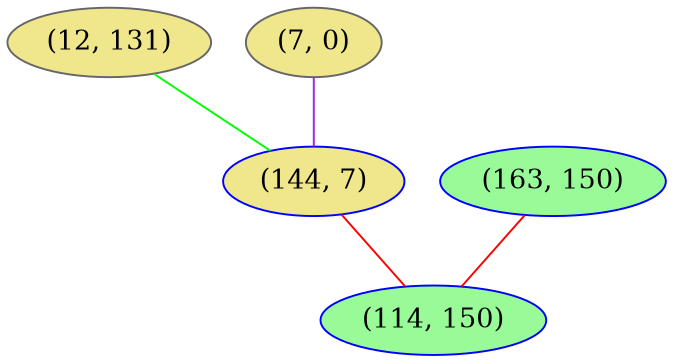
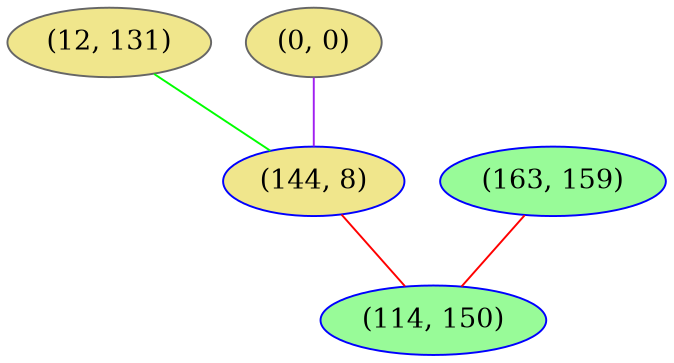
(314, 42) -> (314, 42)
(314, 181) -> (314, 181)
(553, 181) -> (553, 181)
